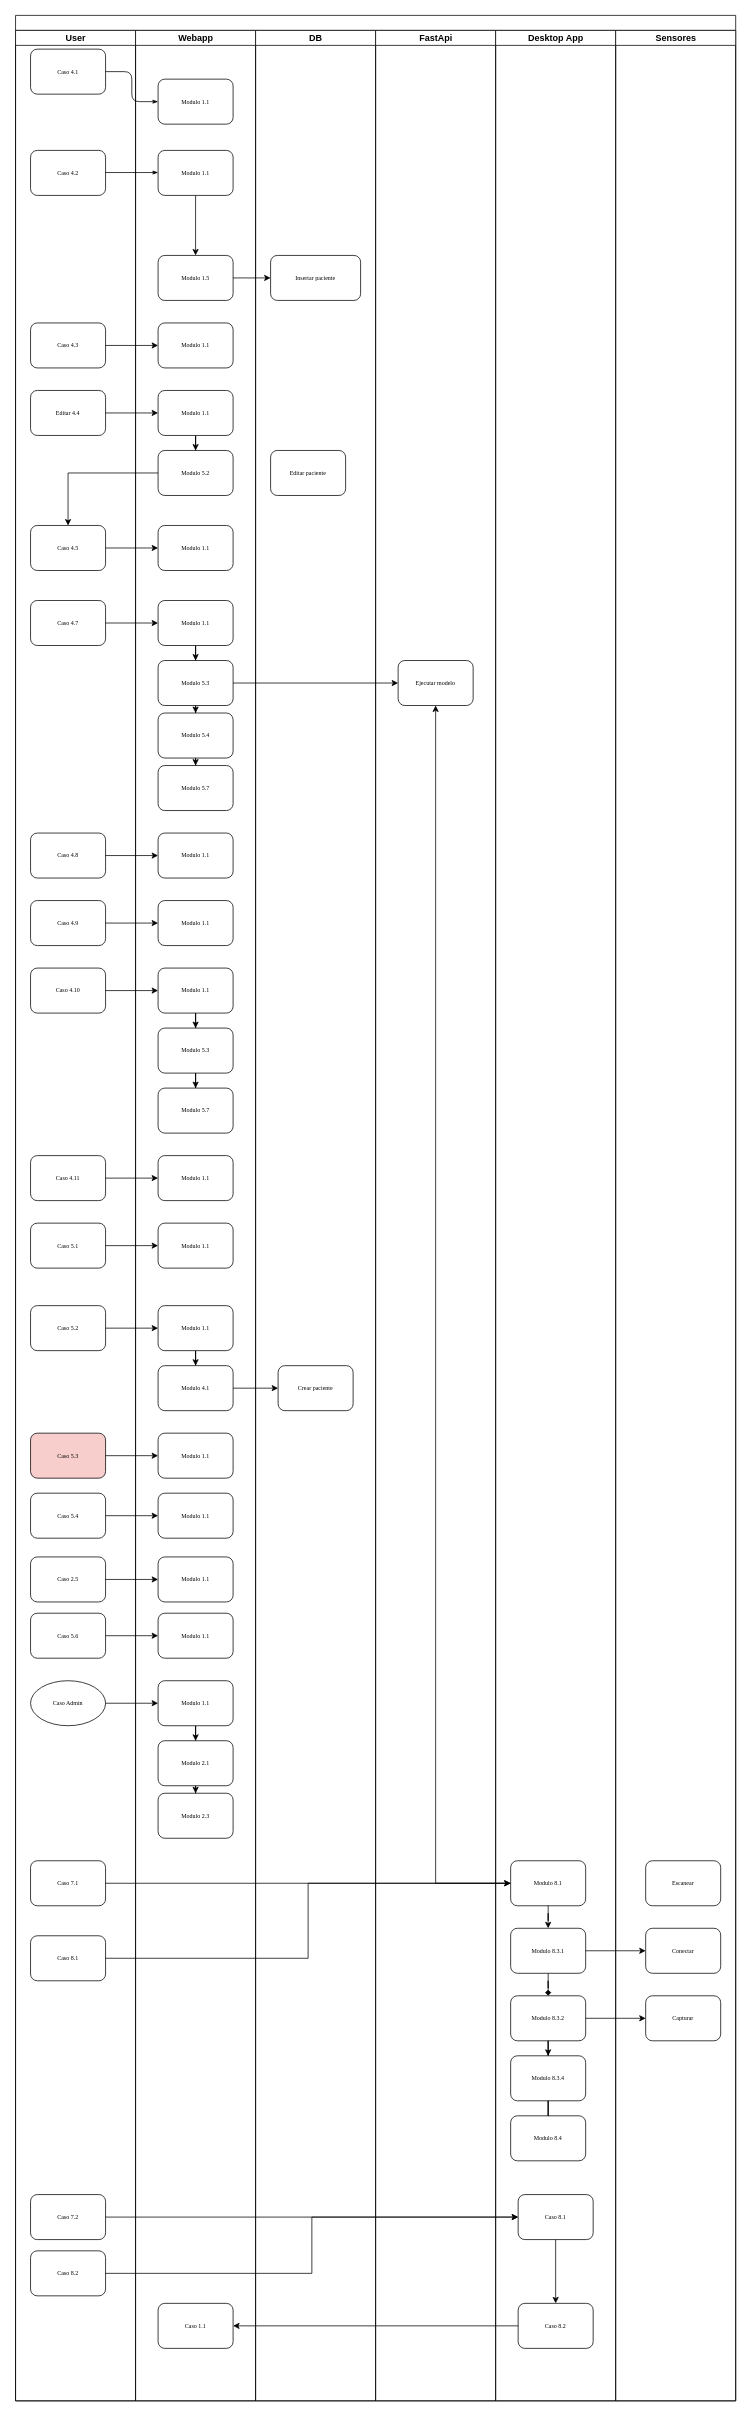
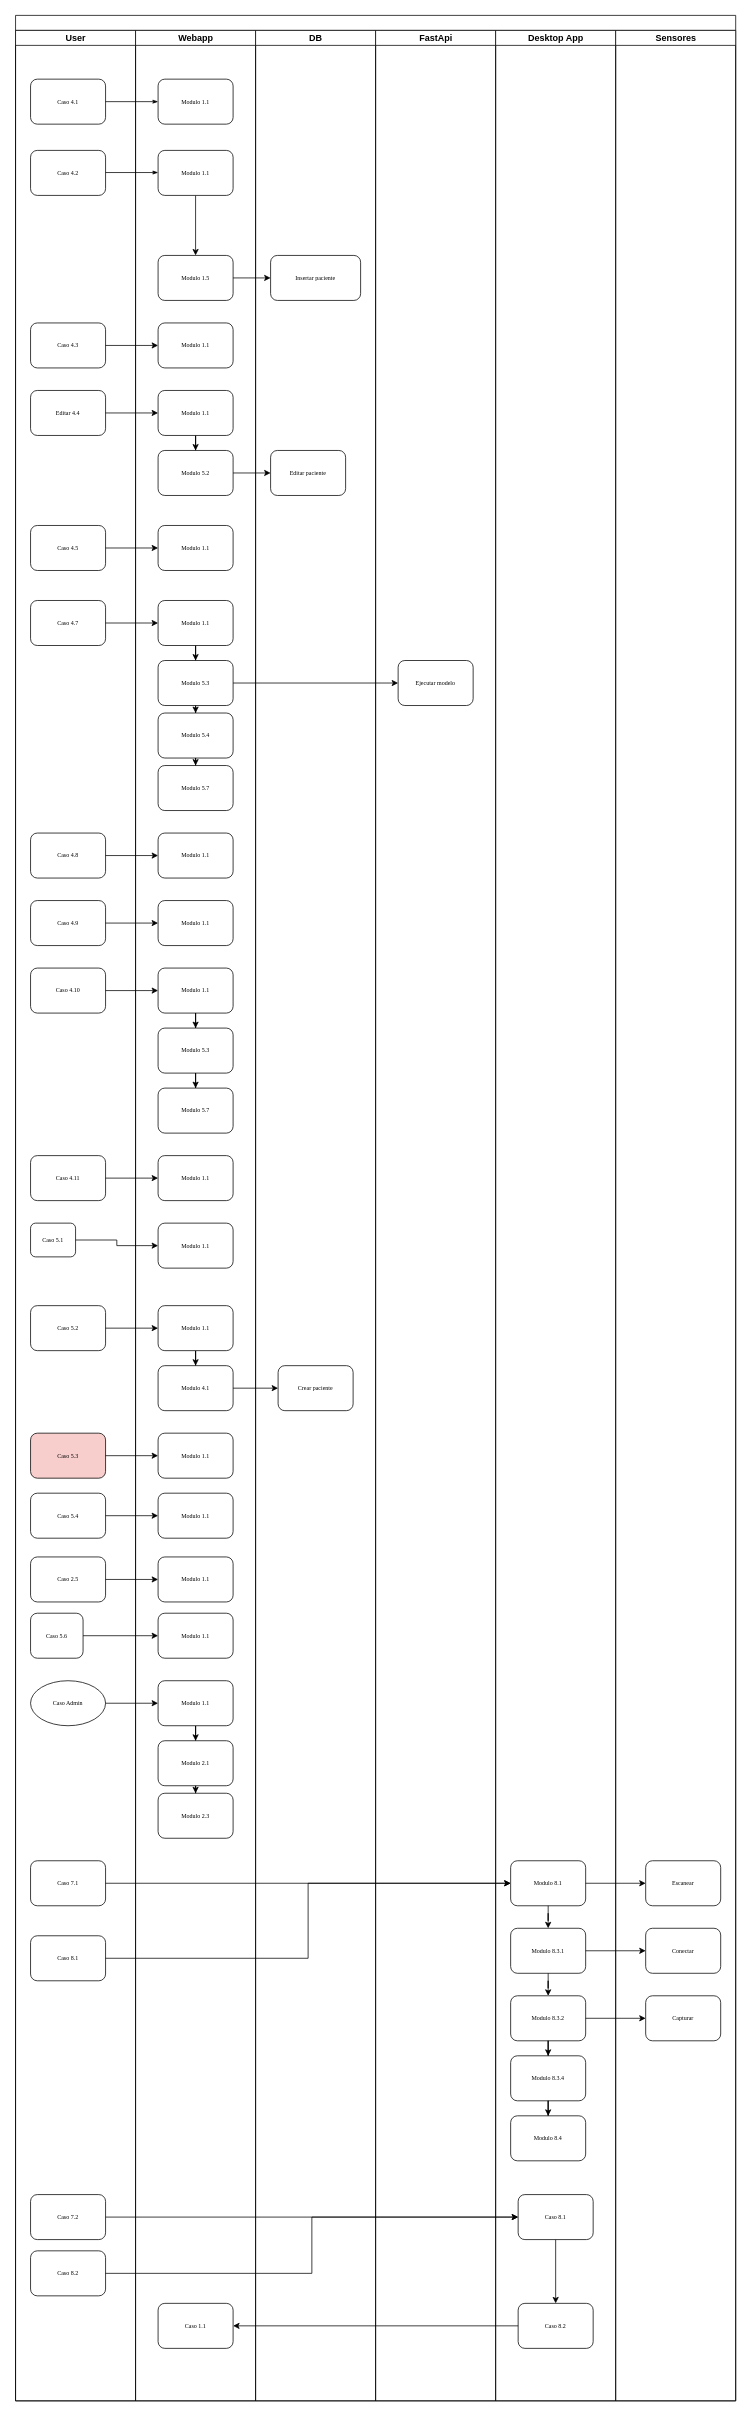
(68, 72) -> (68, 102)
(68, 473) -> (264, 473)
(68, 1245) -> (53, 1240)
(435, 1296) -> (612, 1883)
(68, 1635) -> (57, 1635)
(548, 1988) -> (548, 1989)
(548, 2110) -> (548, 2109)
